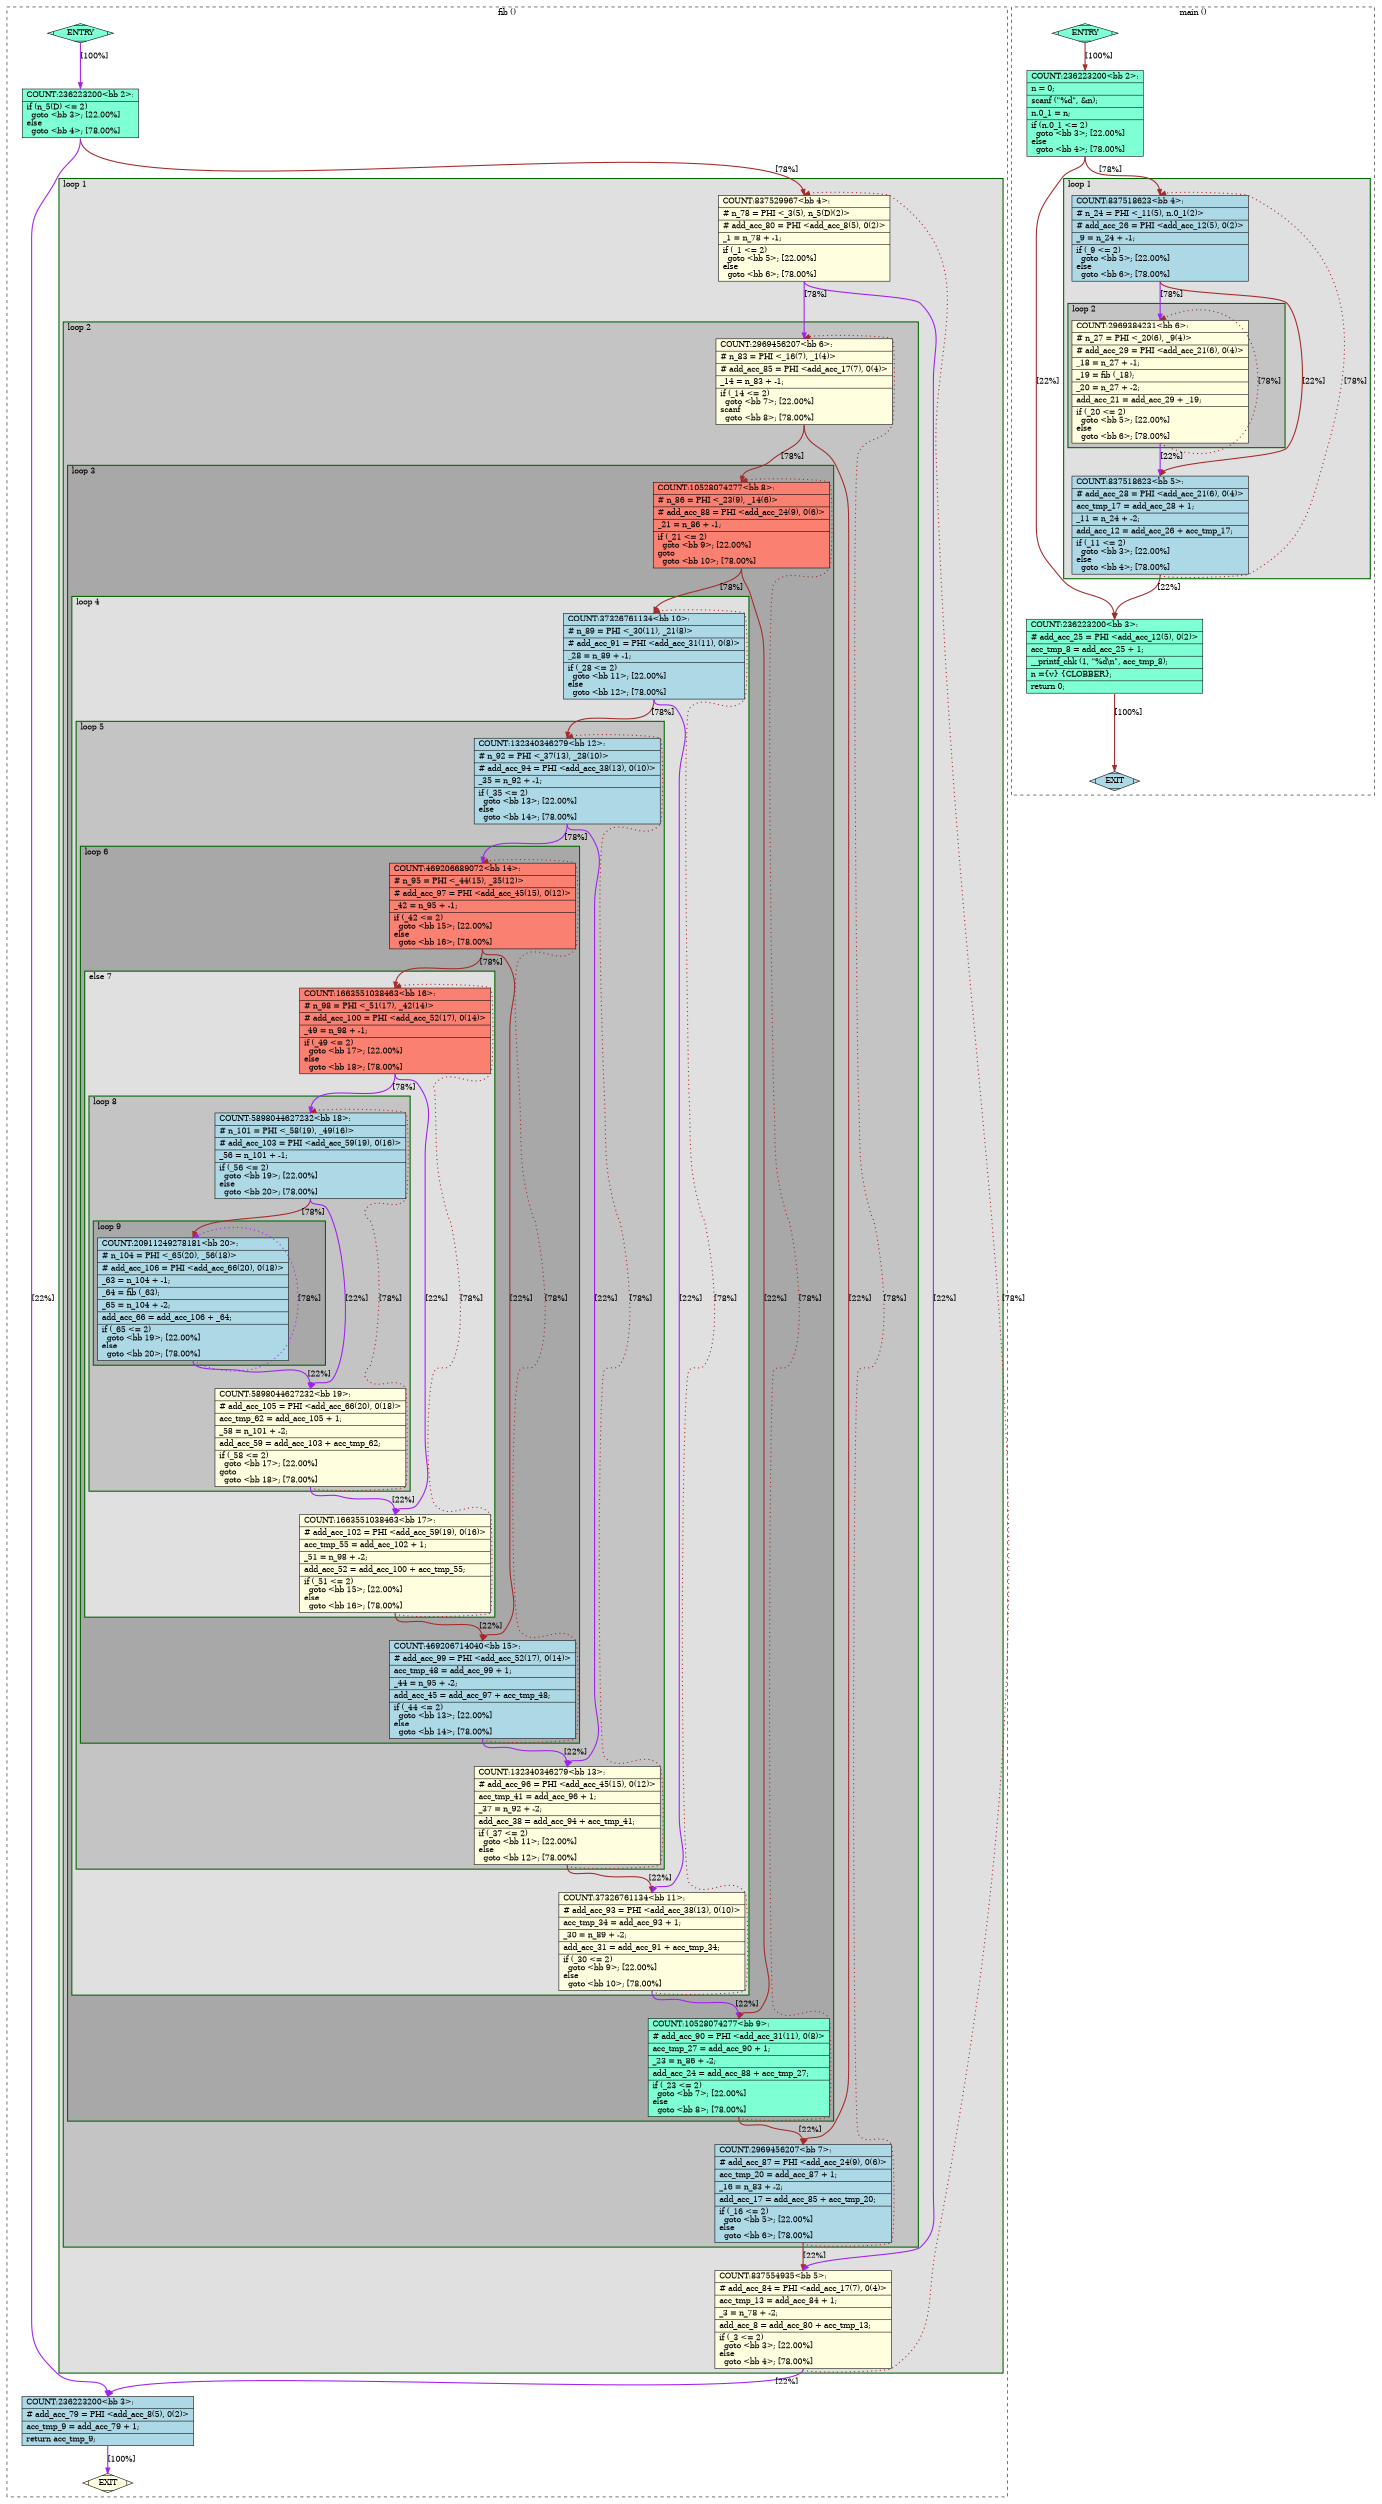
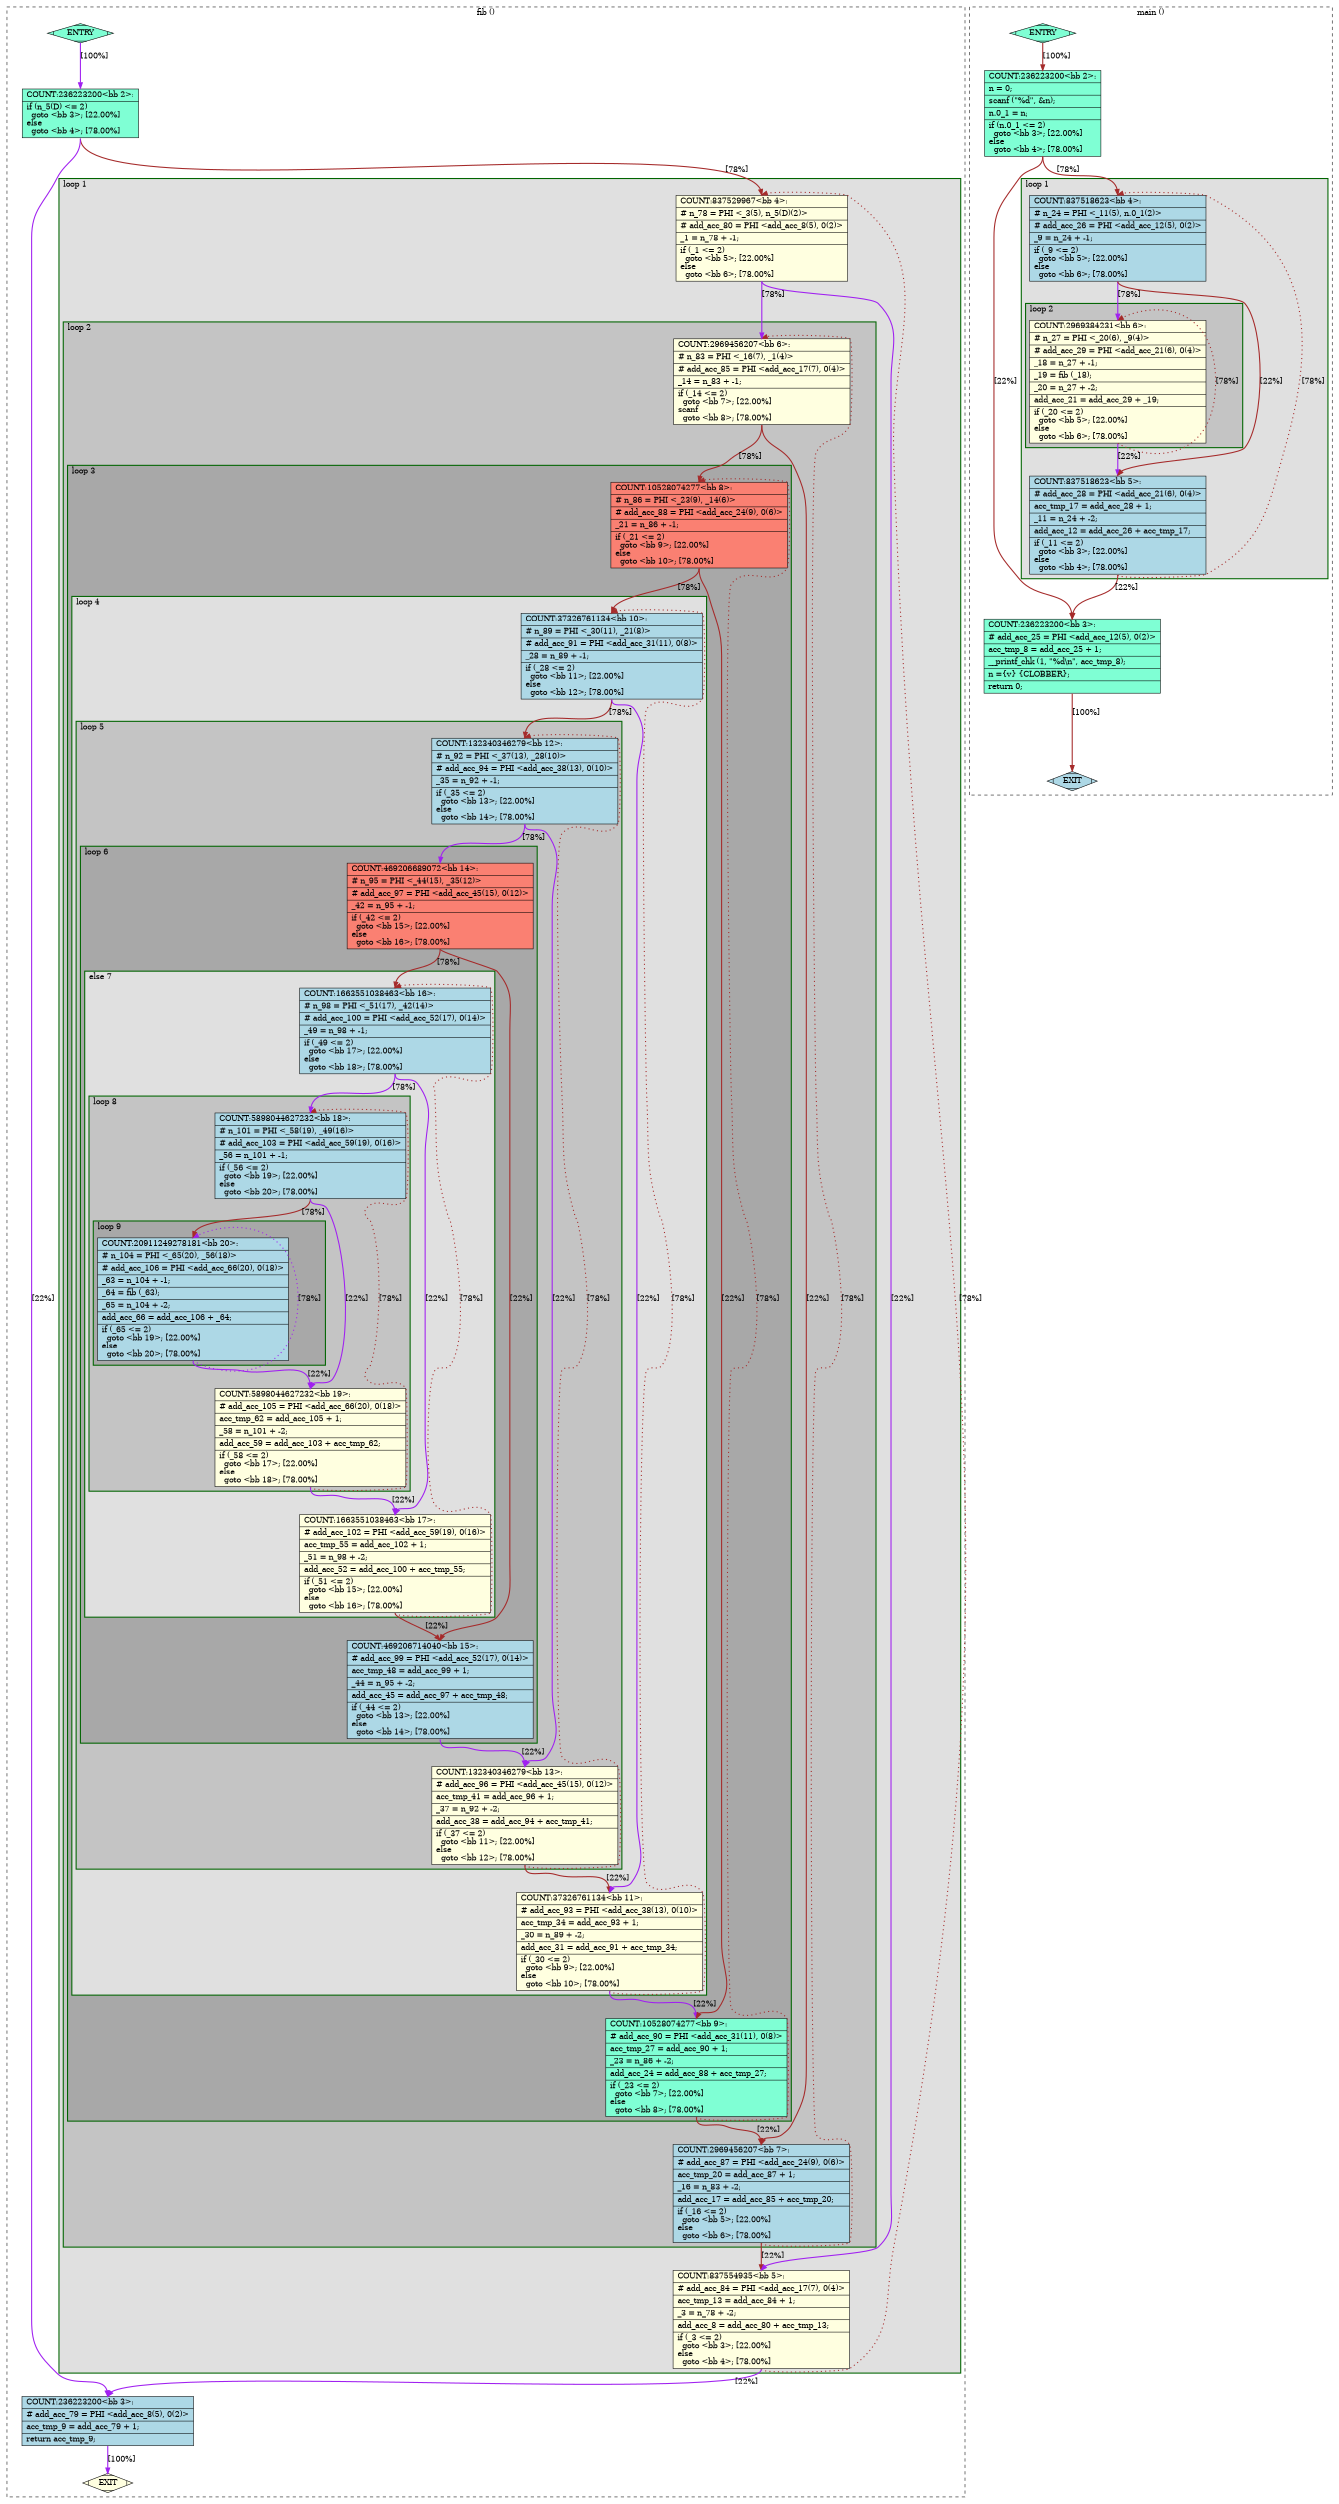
(666, 554) -> (623, 554)
(395, 1031) -> (395, 1031)
(545, 1309) -> none
(228, 1472) -> (227, 1472)
